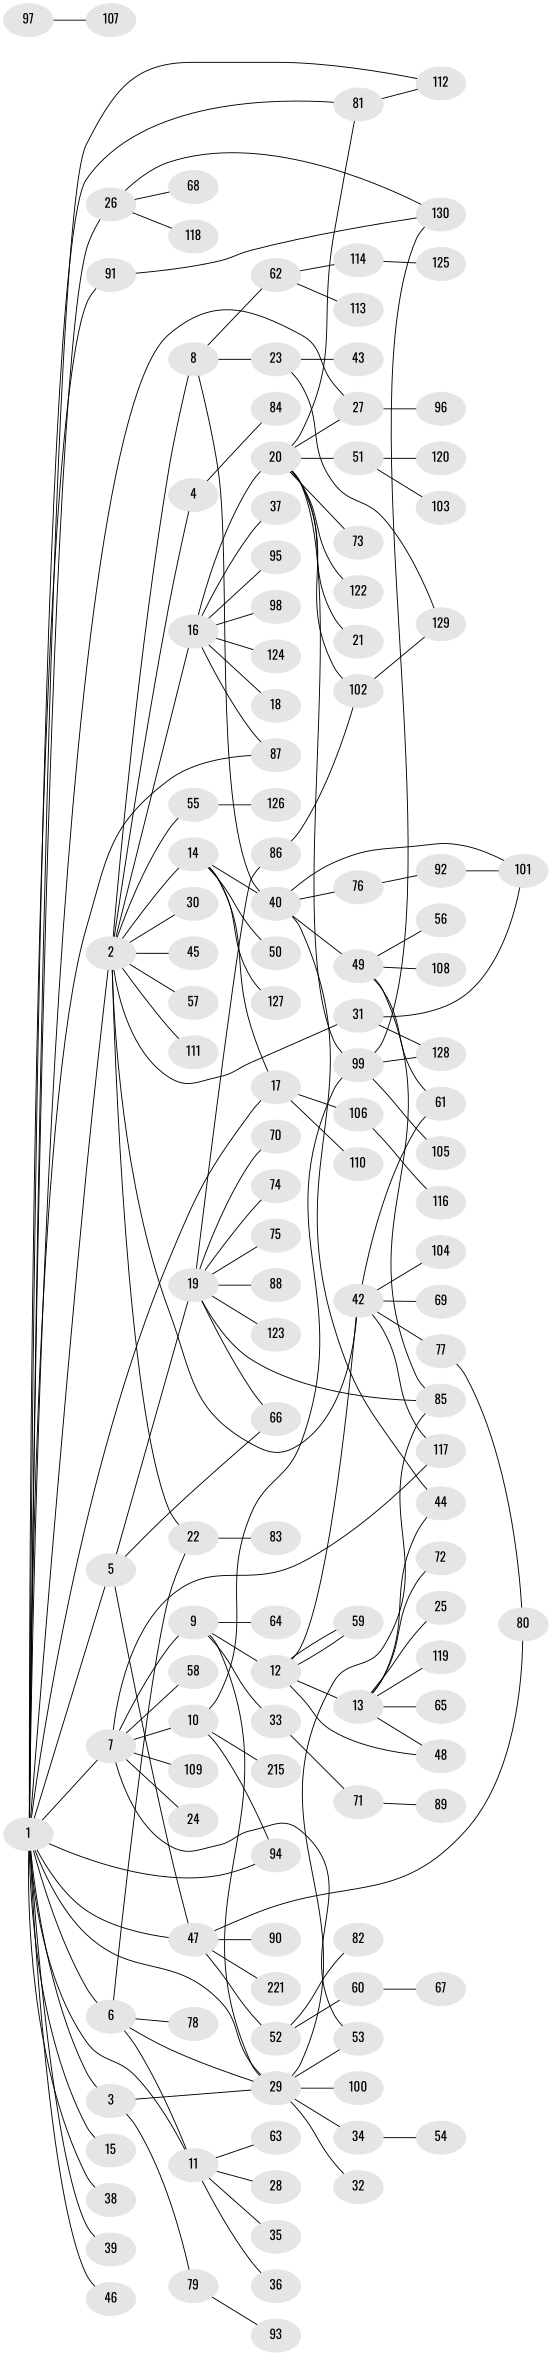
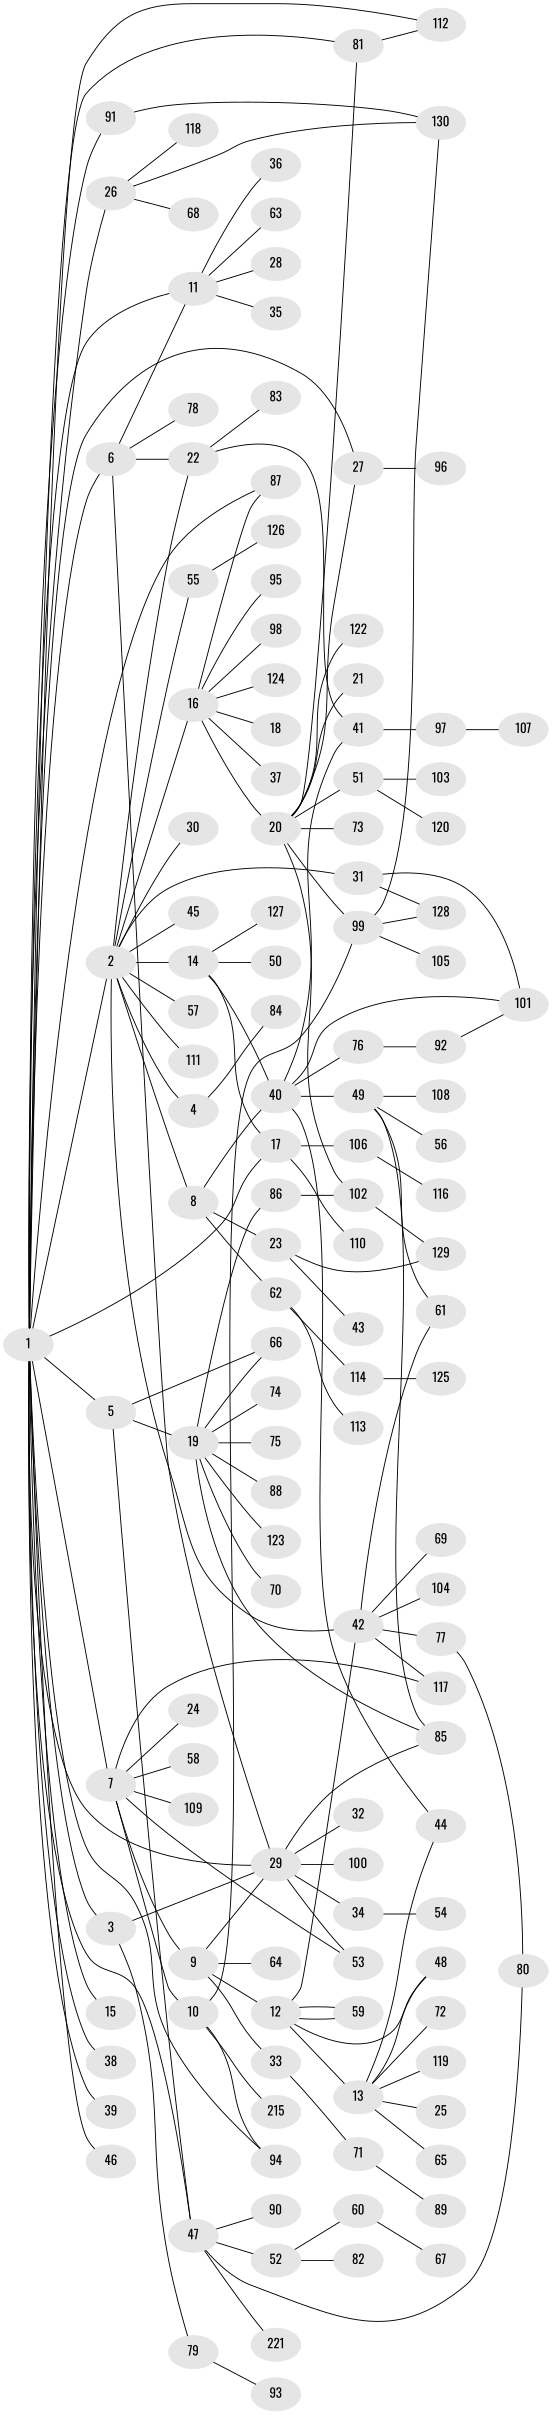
none -> (358, 730)
